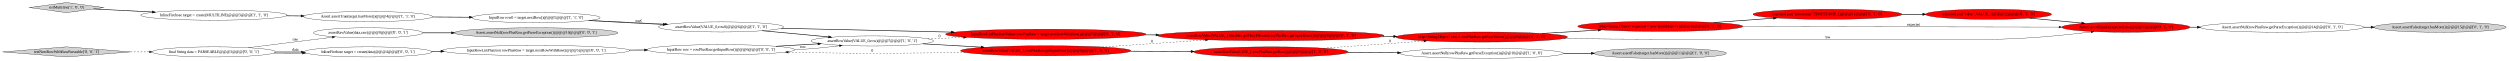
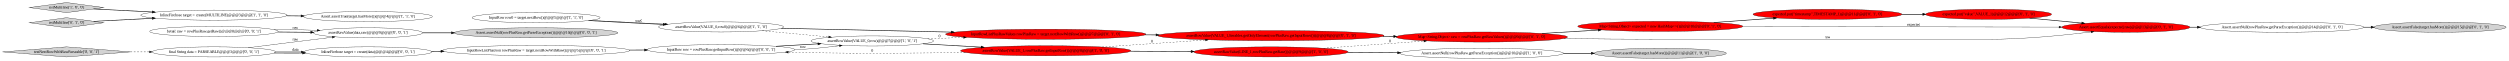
(451, 17) -> none
none -> (66, 23)
none -> (214, 31)
(795, 34) -> (795, 34)
